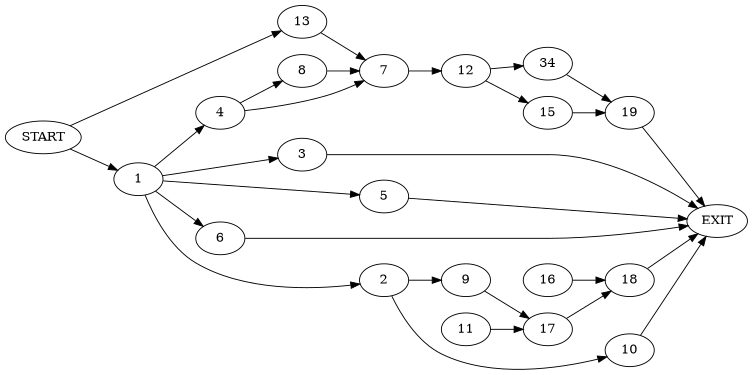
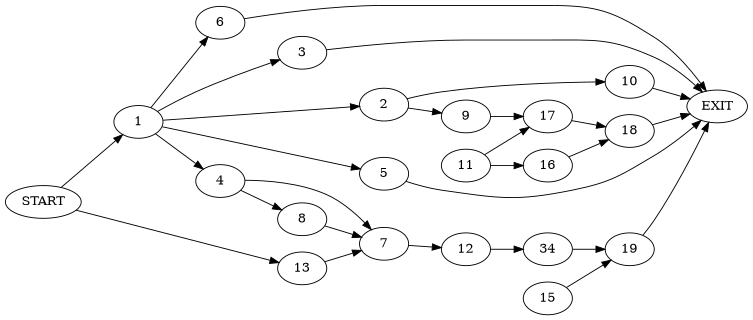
(503, 90) -> none
none -> (502, 166)
